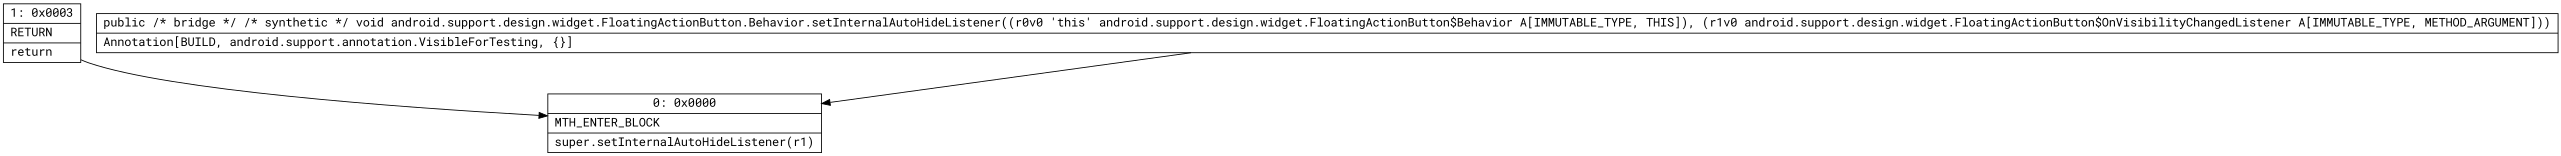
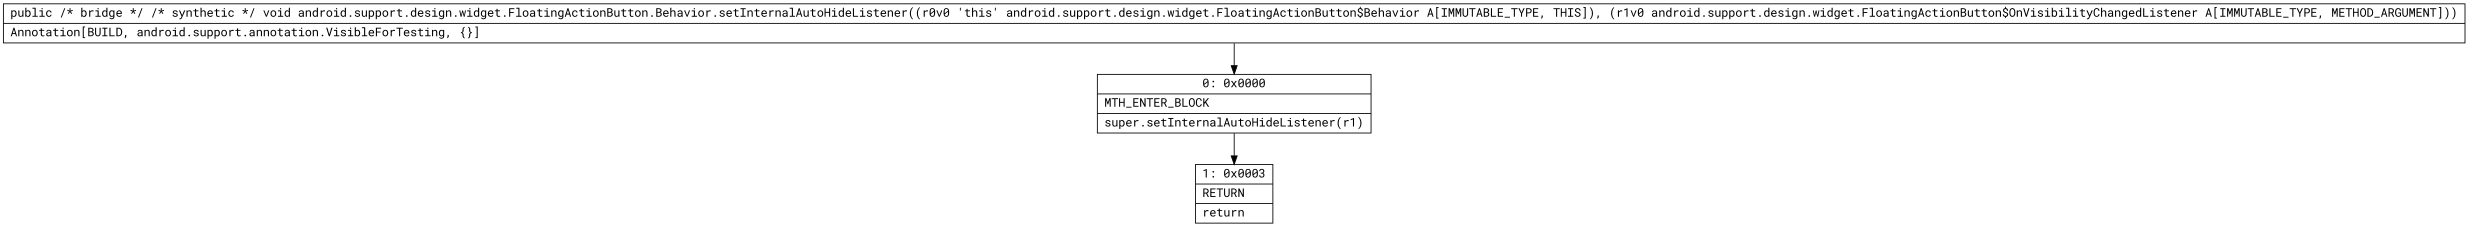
(308, 98) -> (1234, 145)
